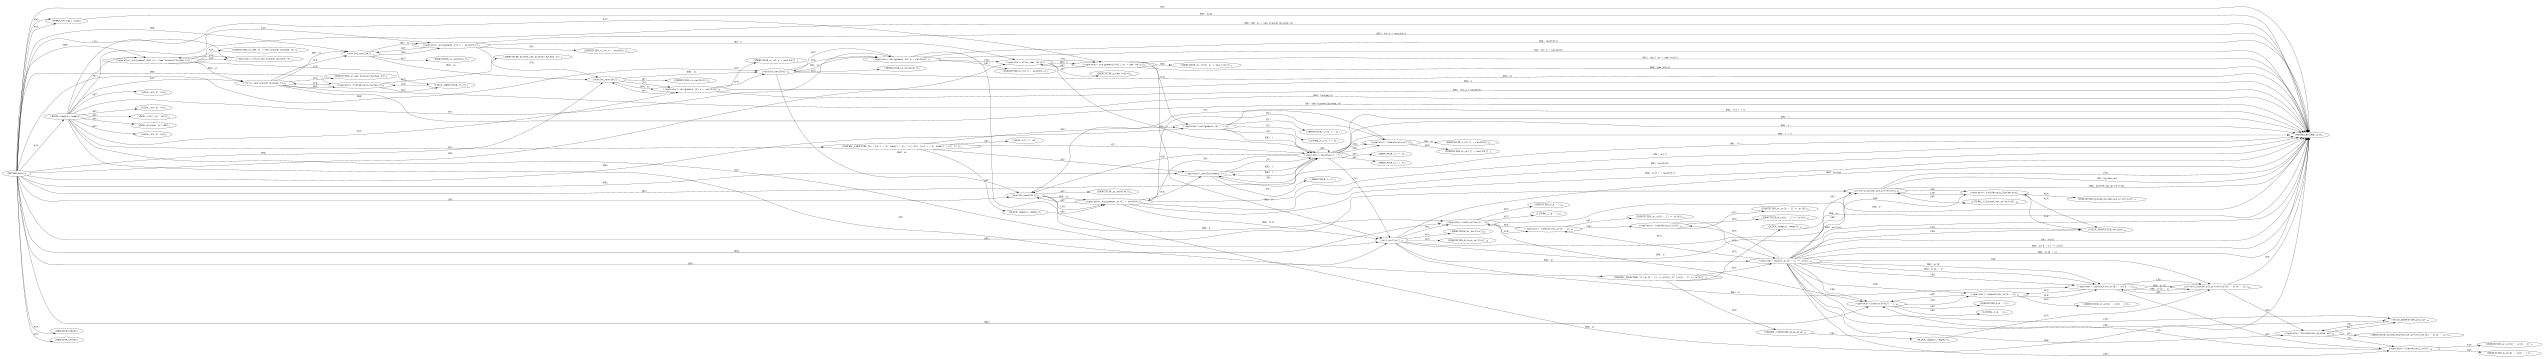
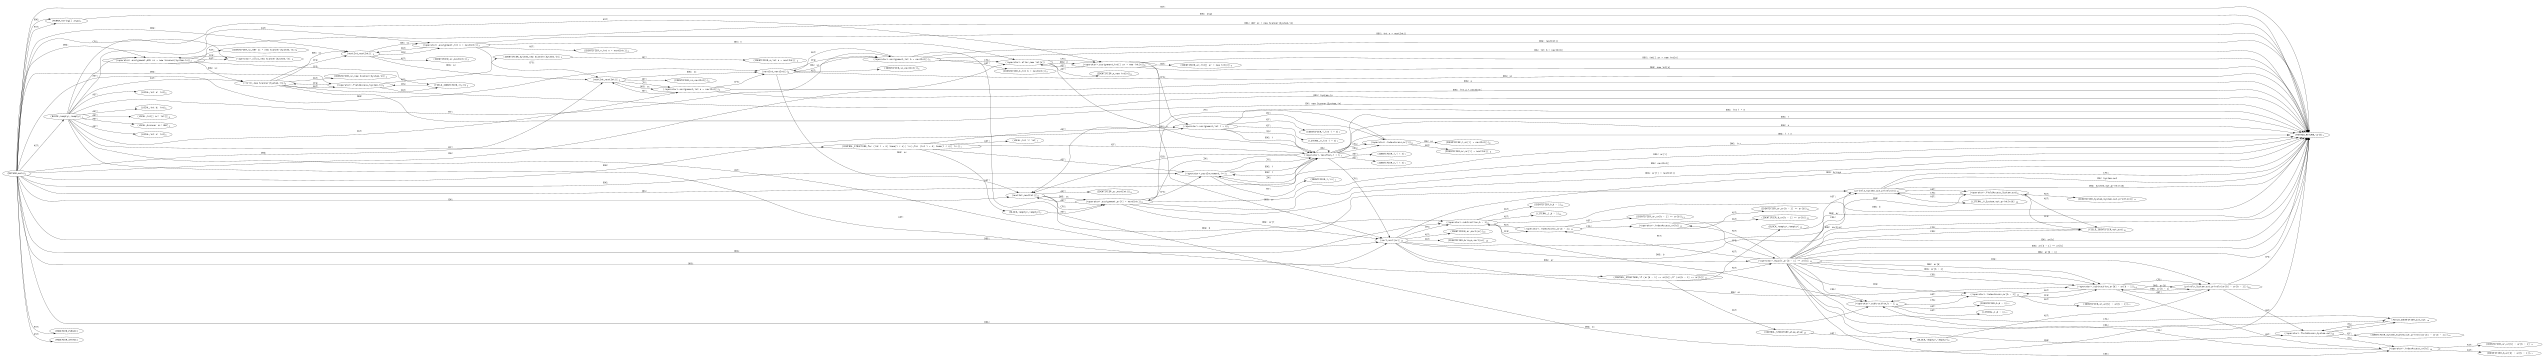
(738, 74) -> (658, 59)
